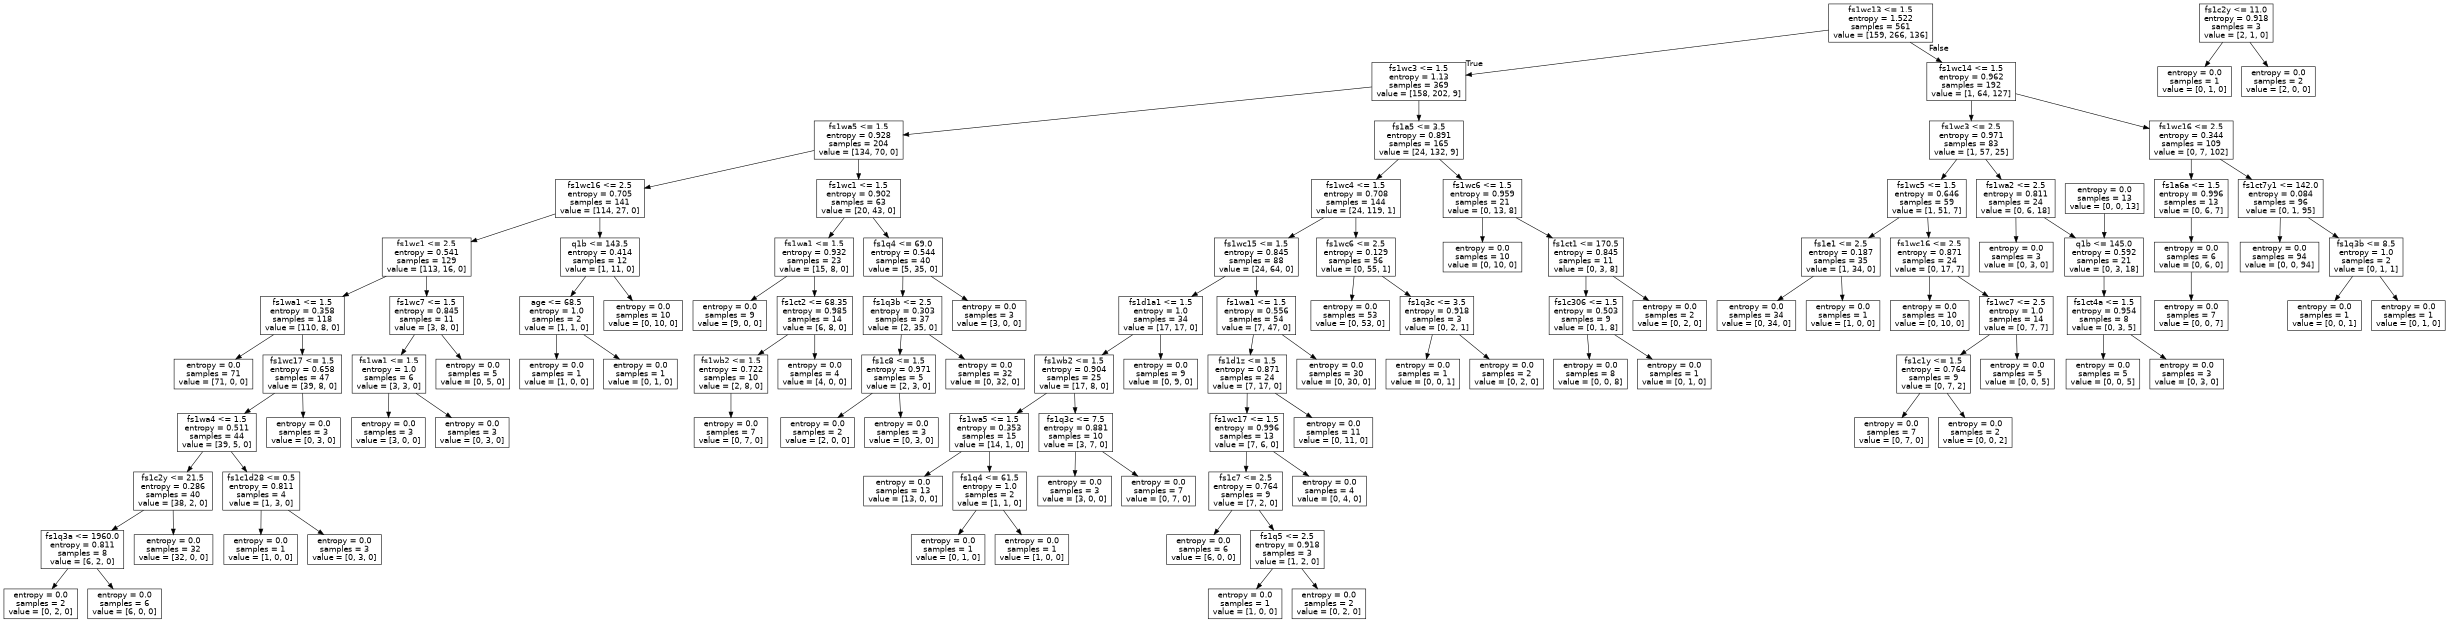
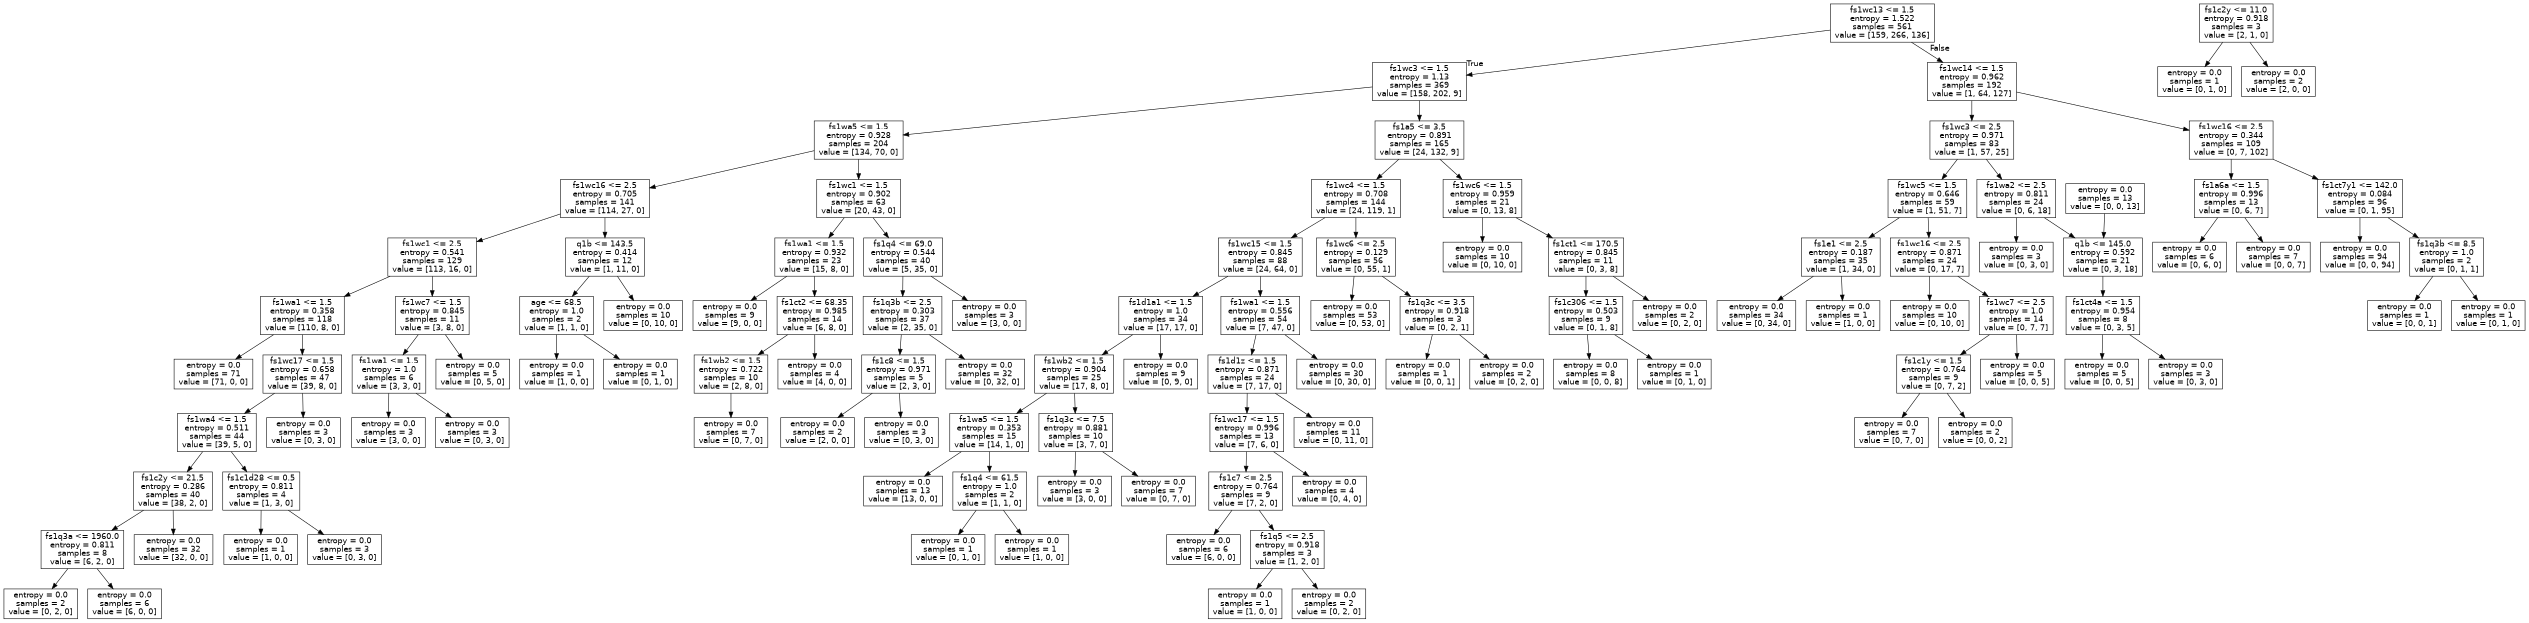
(2191, 283) -> (2252, 228)
